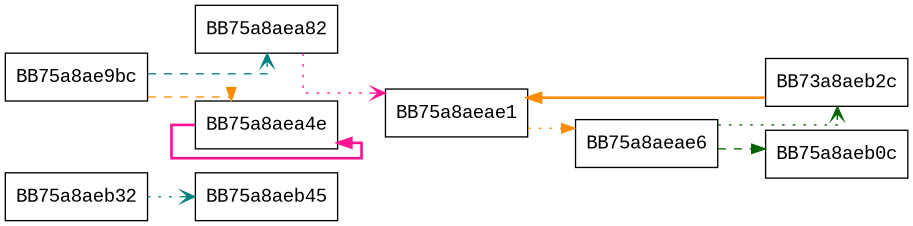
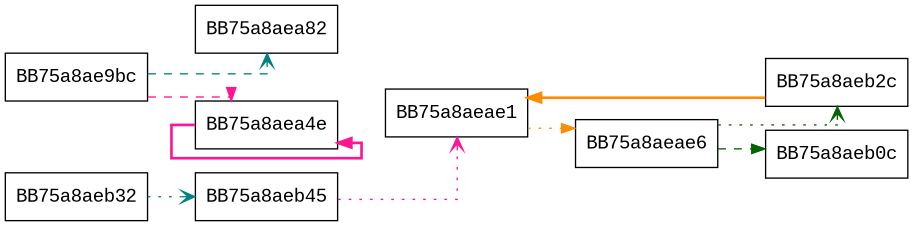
(837, 82) -> (837, 82)
(318, 93) -> (422, 199)
(190, 97) -> (190, 97)
